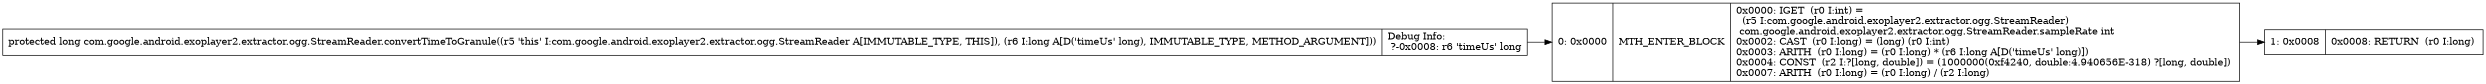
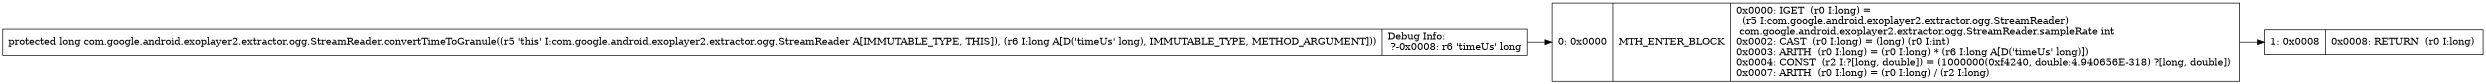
(1801, 11) -> (1805, 11)
